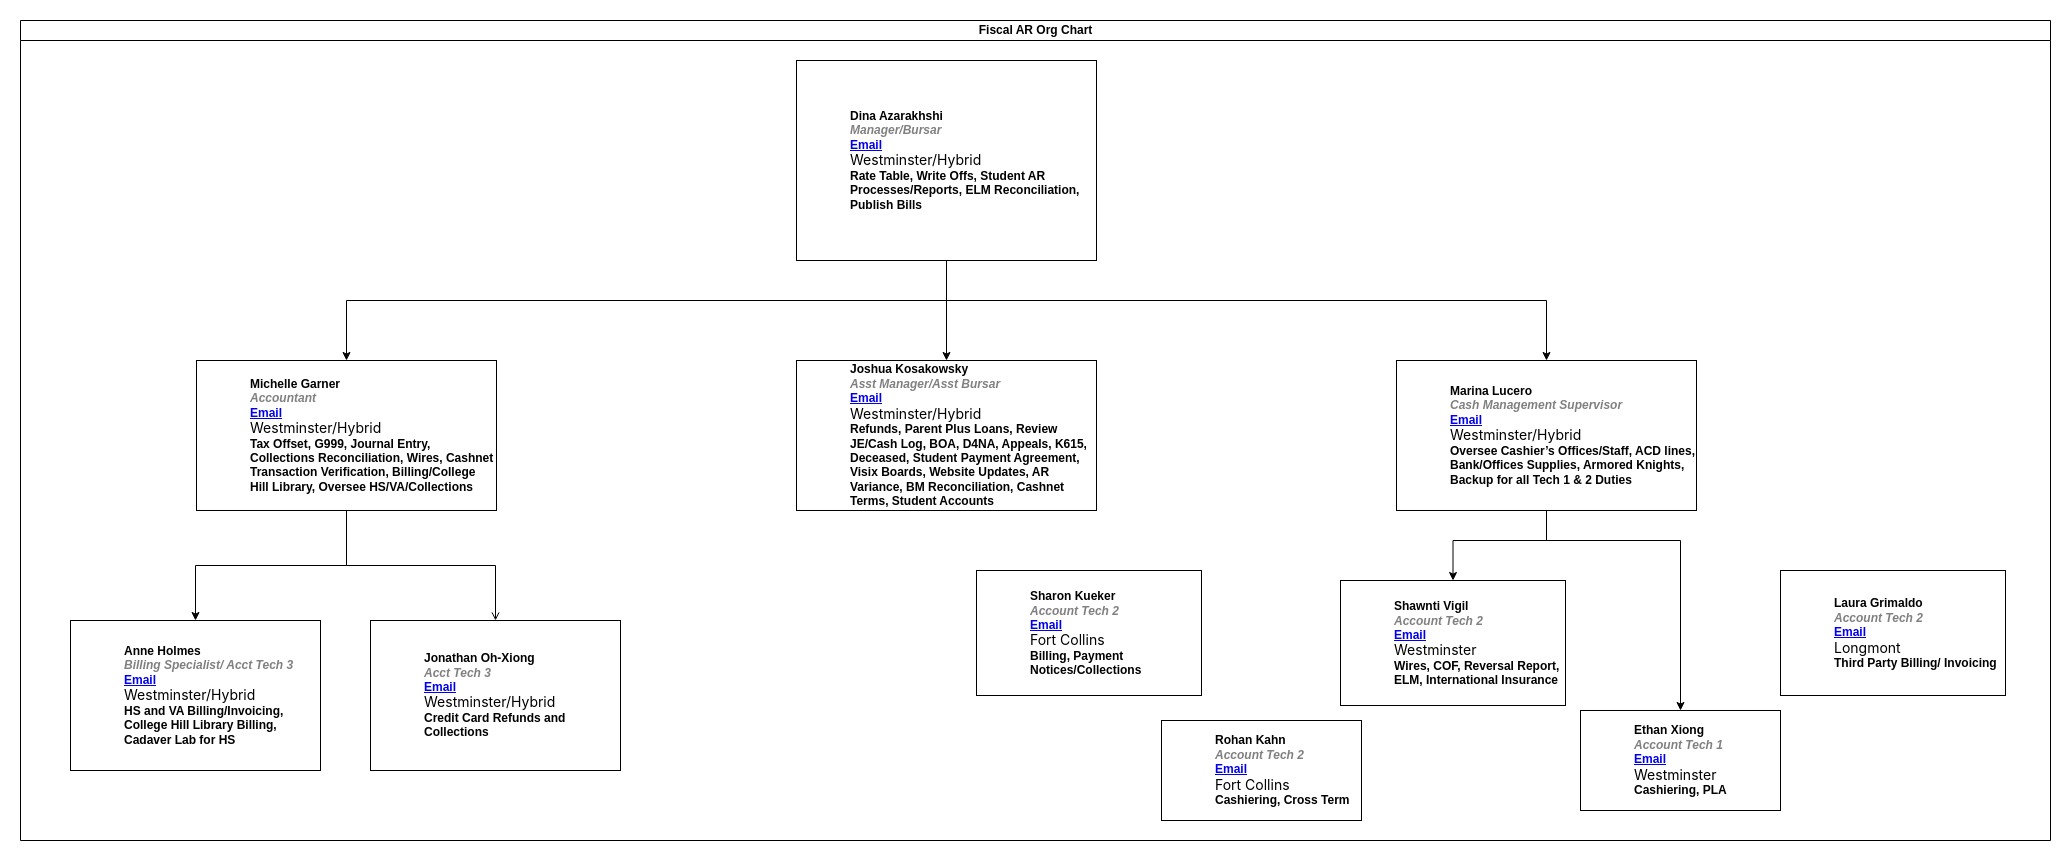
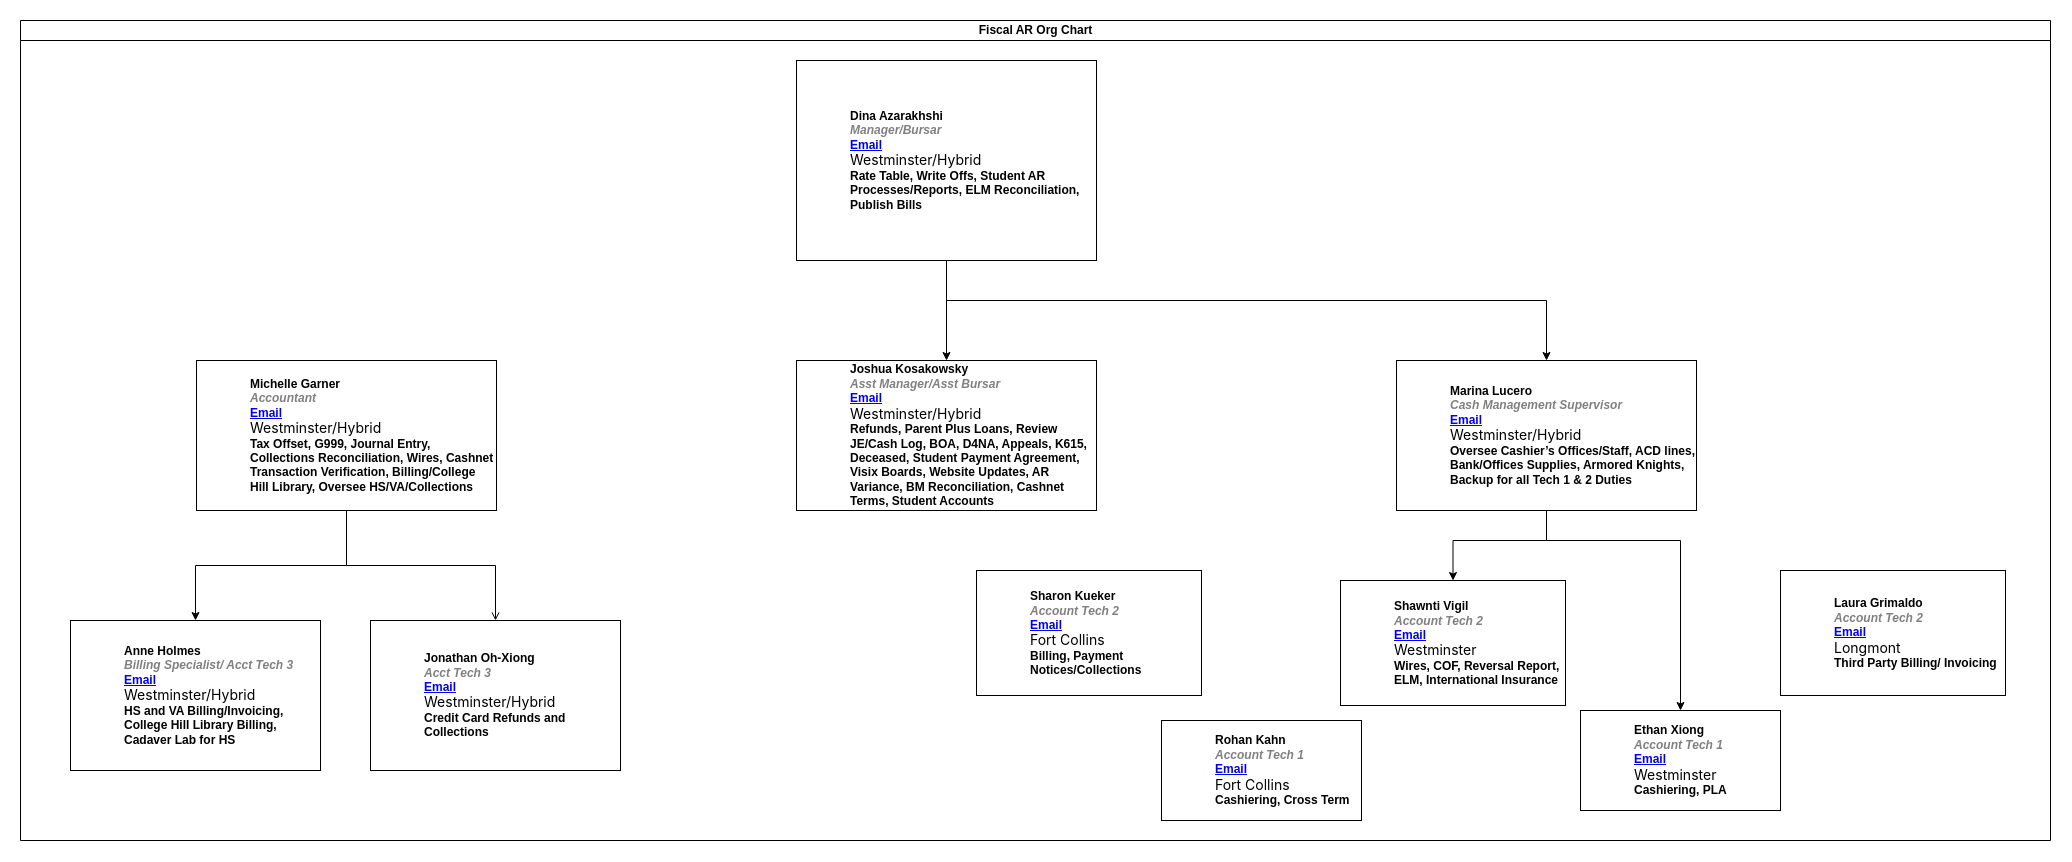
(620, 301) -> none
(1282, 771) -> (1282, 771)
